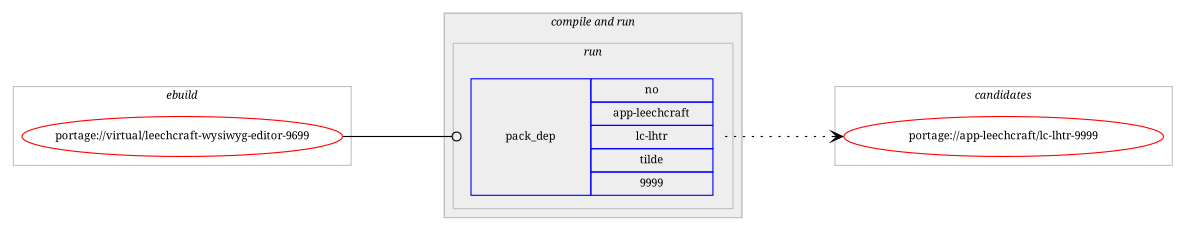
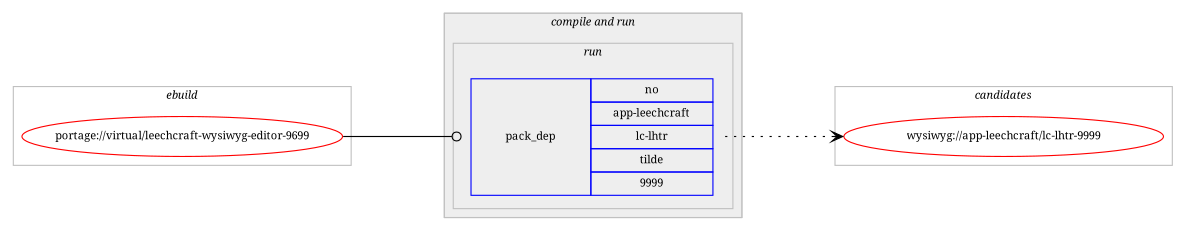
(1004, 136) -> (1004, 136)
